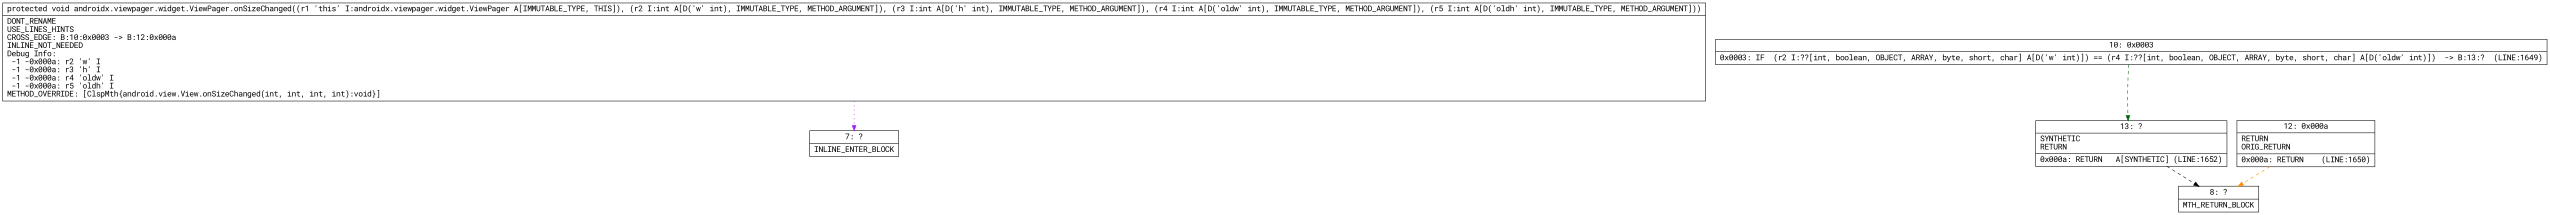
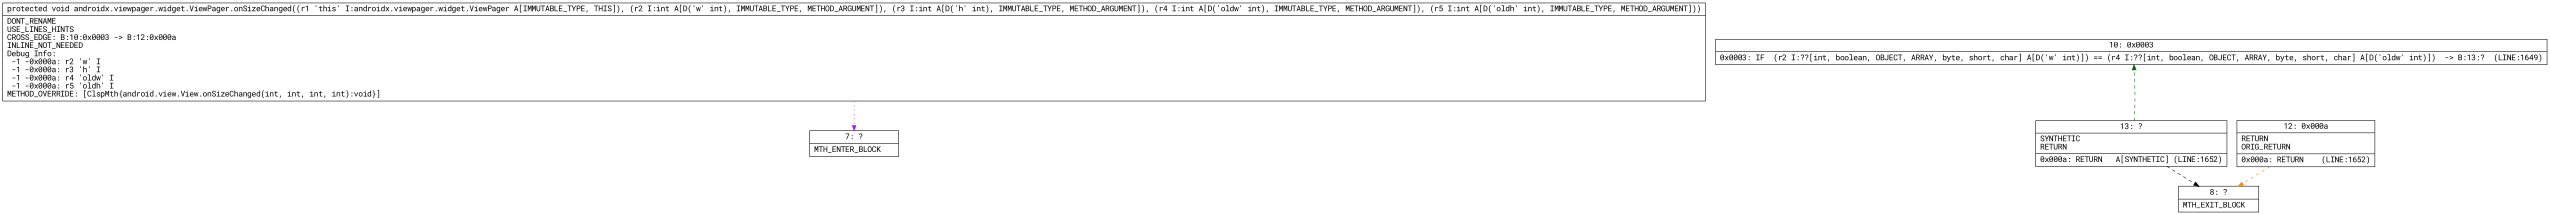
(2128, 90) -> (2135, 95)
(854, 150) -> (847, 150)
(2306, 160) -> (2306, 160)
(2219, 205) -> (2214, 205)
